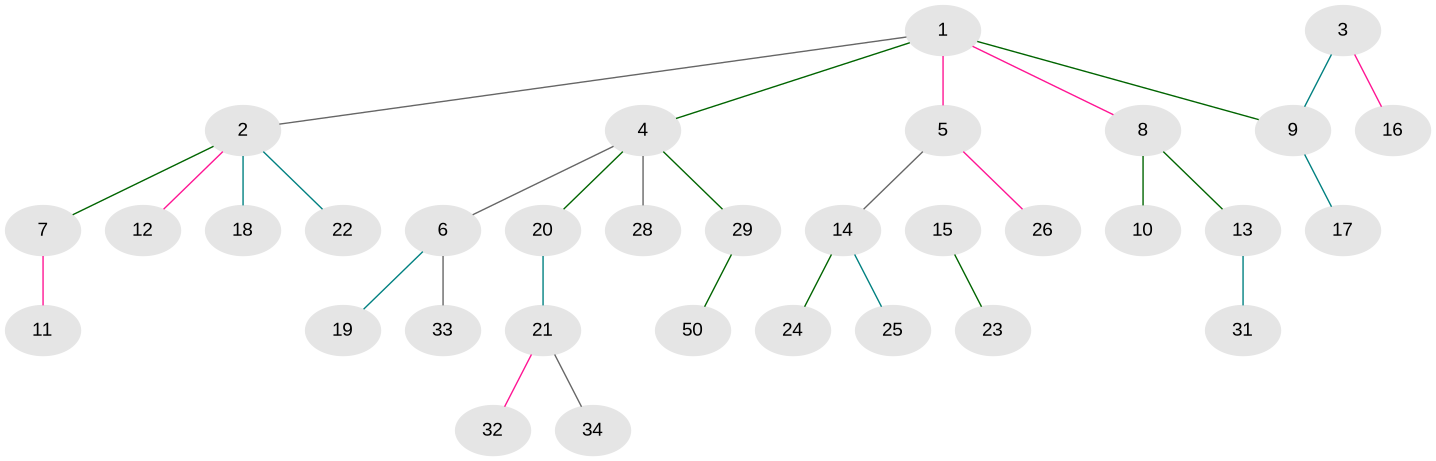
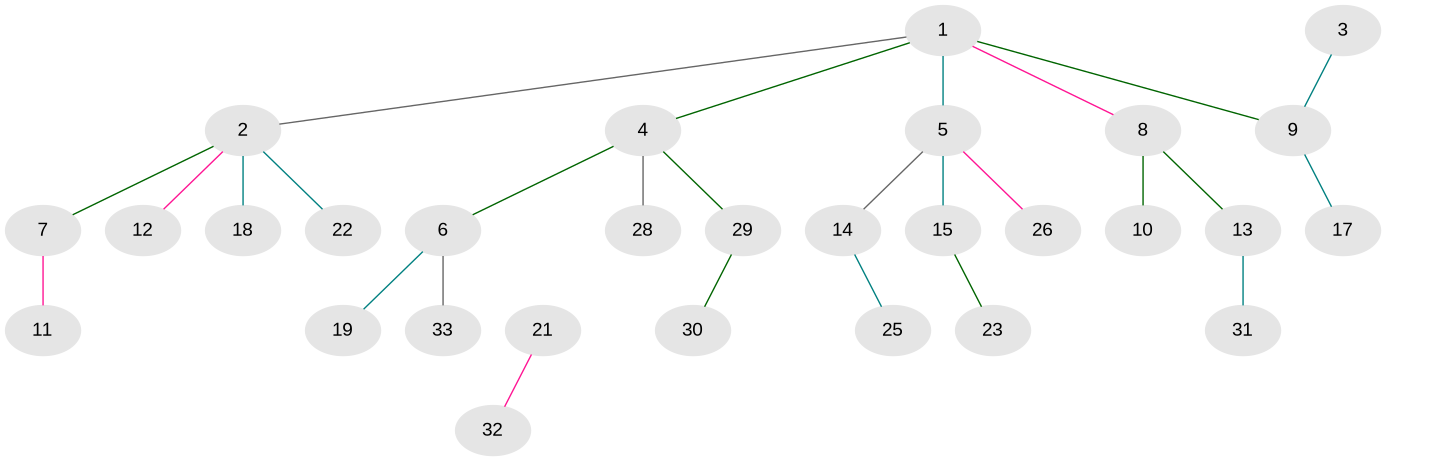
(943, 81) -> (943, 81)
(1393, 131) -> none
(543, 181) -> (543, 181)
none -> (943, 181)
(543, 231) -> none
(693, 331) -> (693, 331)
(793, 331) -> none
(593, 431) -> none
